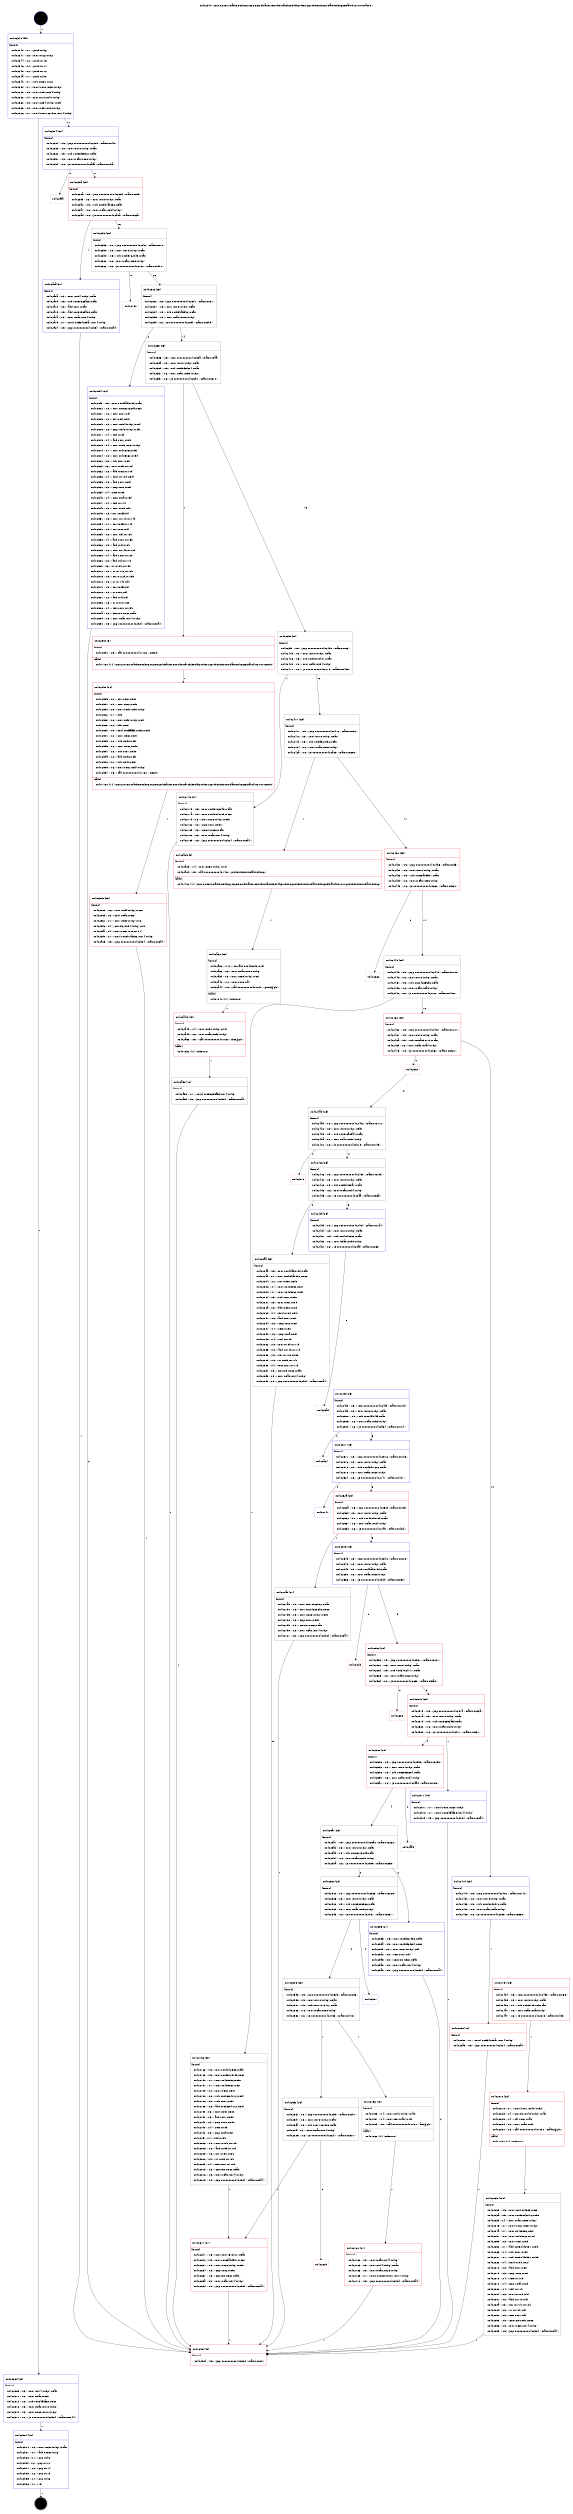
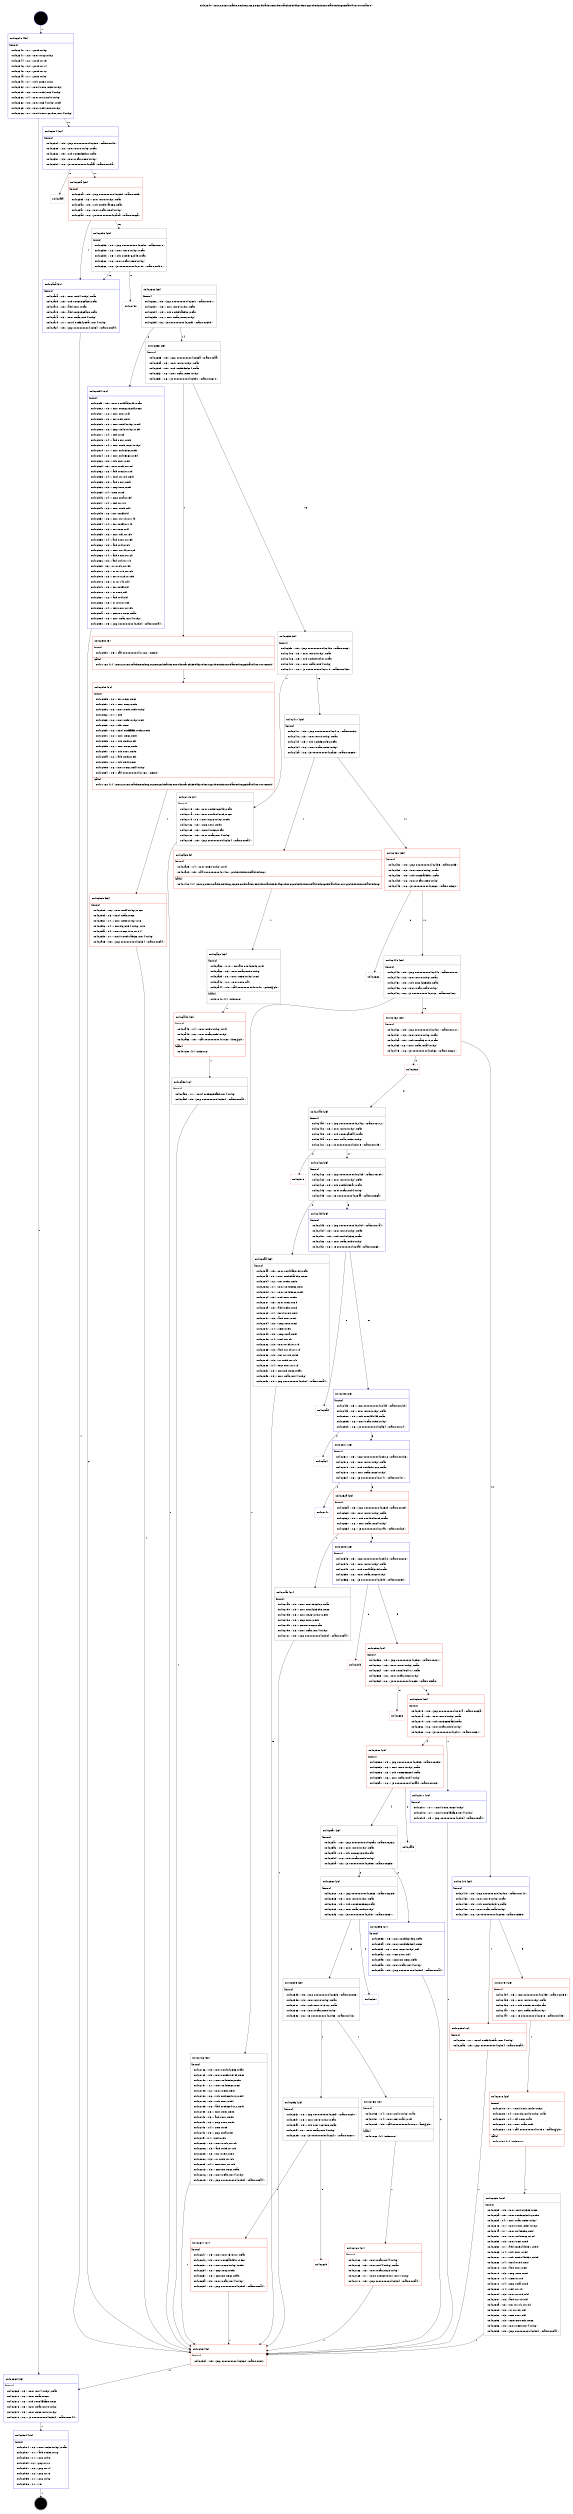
(153, 278) -> (108, 275)
none -> (359, 1320)
none -> (510, 1948)
(229, 2211) -> (182, 2264)
none -> (135, 2376)
